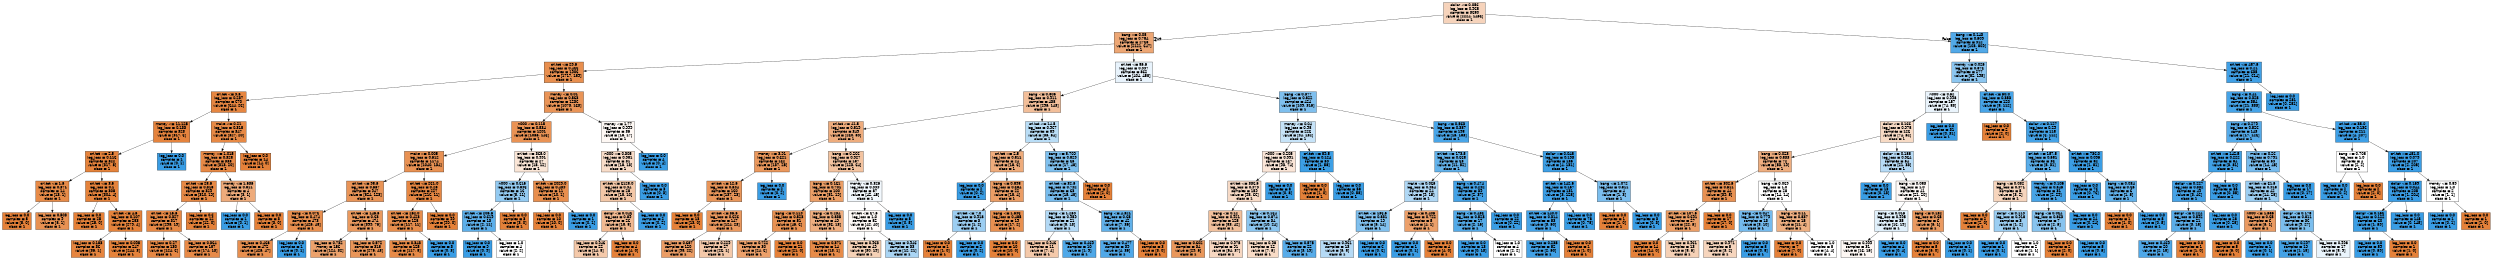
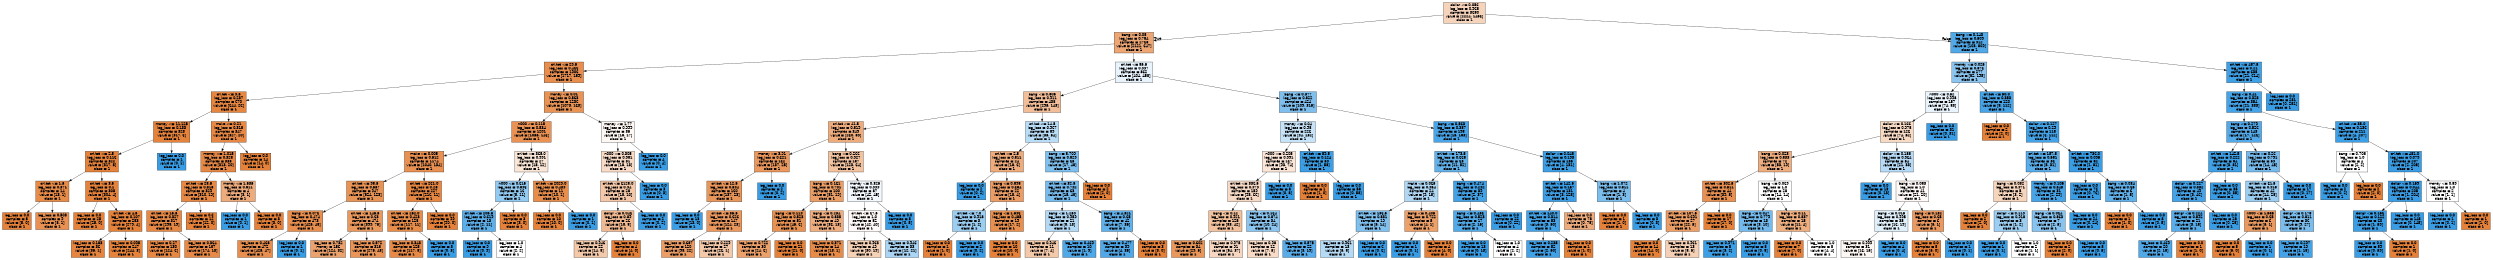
(687, 221) -> (687, 221)
(1580, 221) -> (1580, 221)
(1720, 249) -> (1720, 249)
(1789, 249) -> (1789, 249)
(2333, 249) -> none
